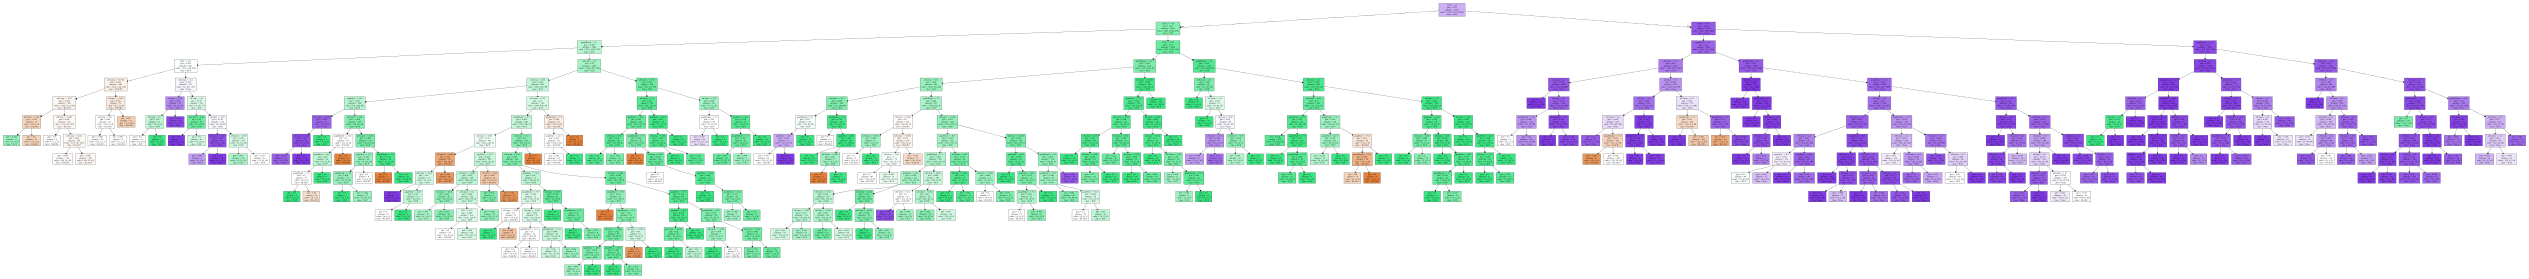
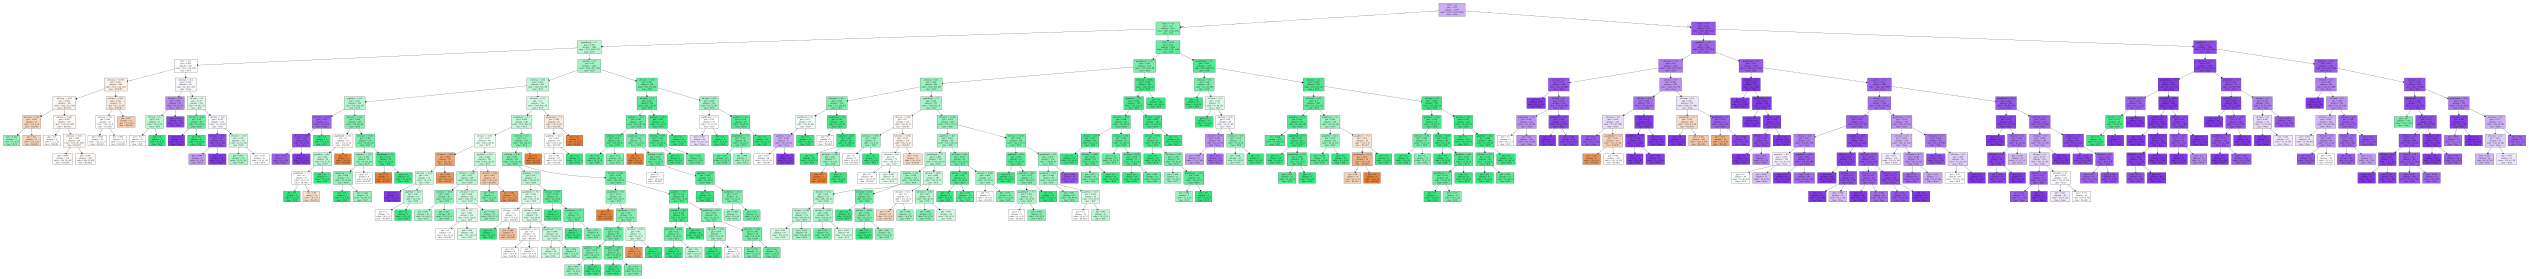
(1156, 103) -> (1156, 103)
(196, 141) -> (196, 141)
(1319, 159) -> (1319, 159)
(1891, 159) -> (1891, 159)
(2453, 159) -> (2453, 159)
(885, 215) -> (885, 215)
